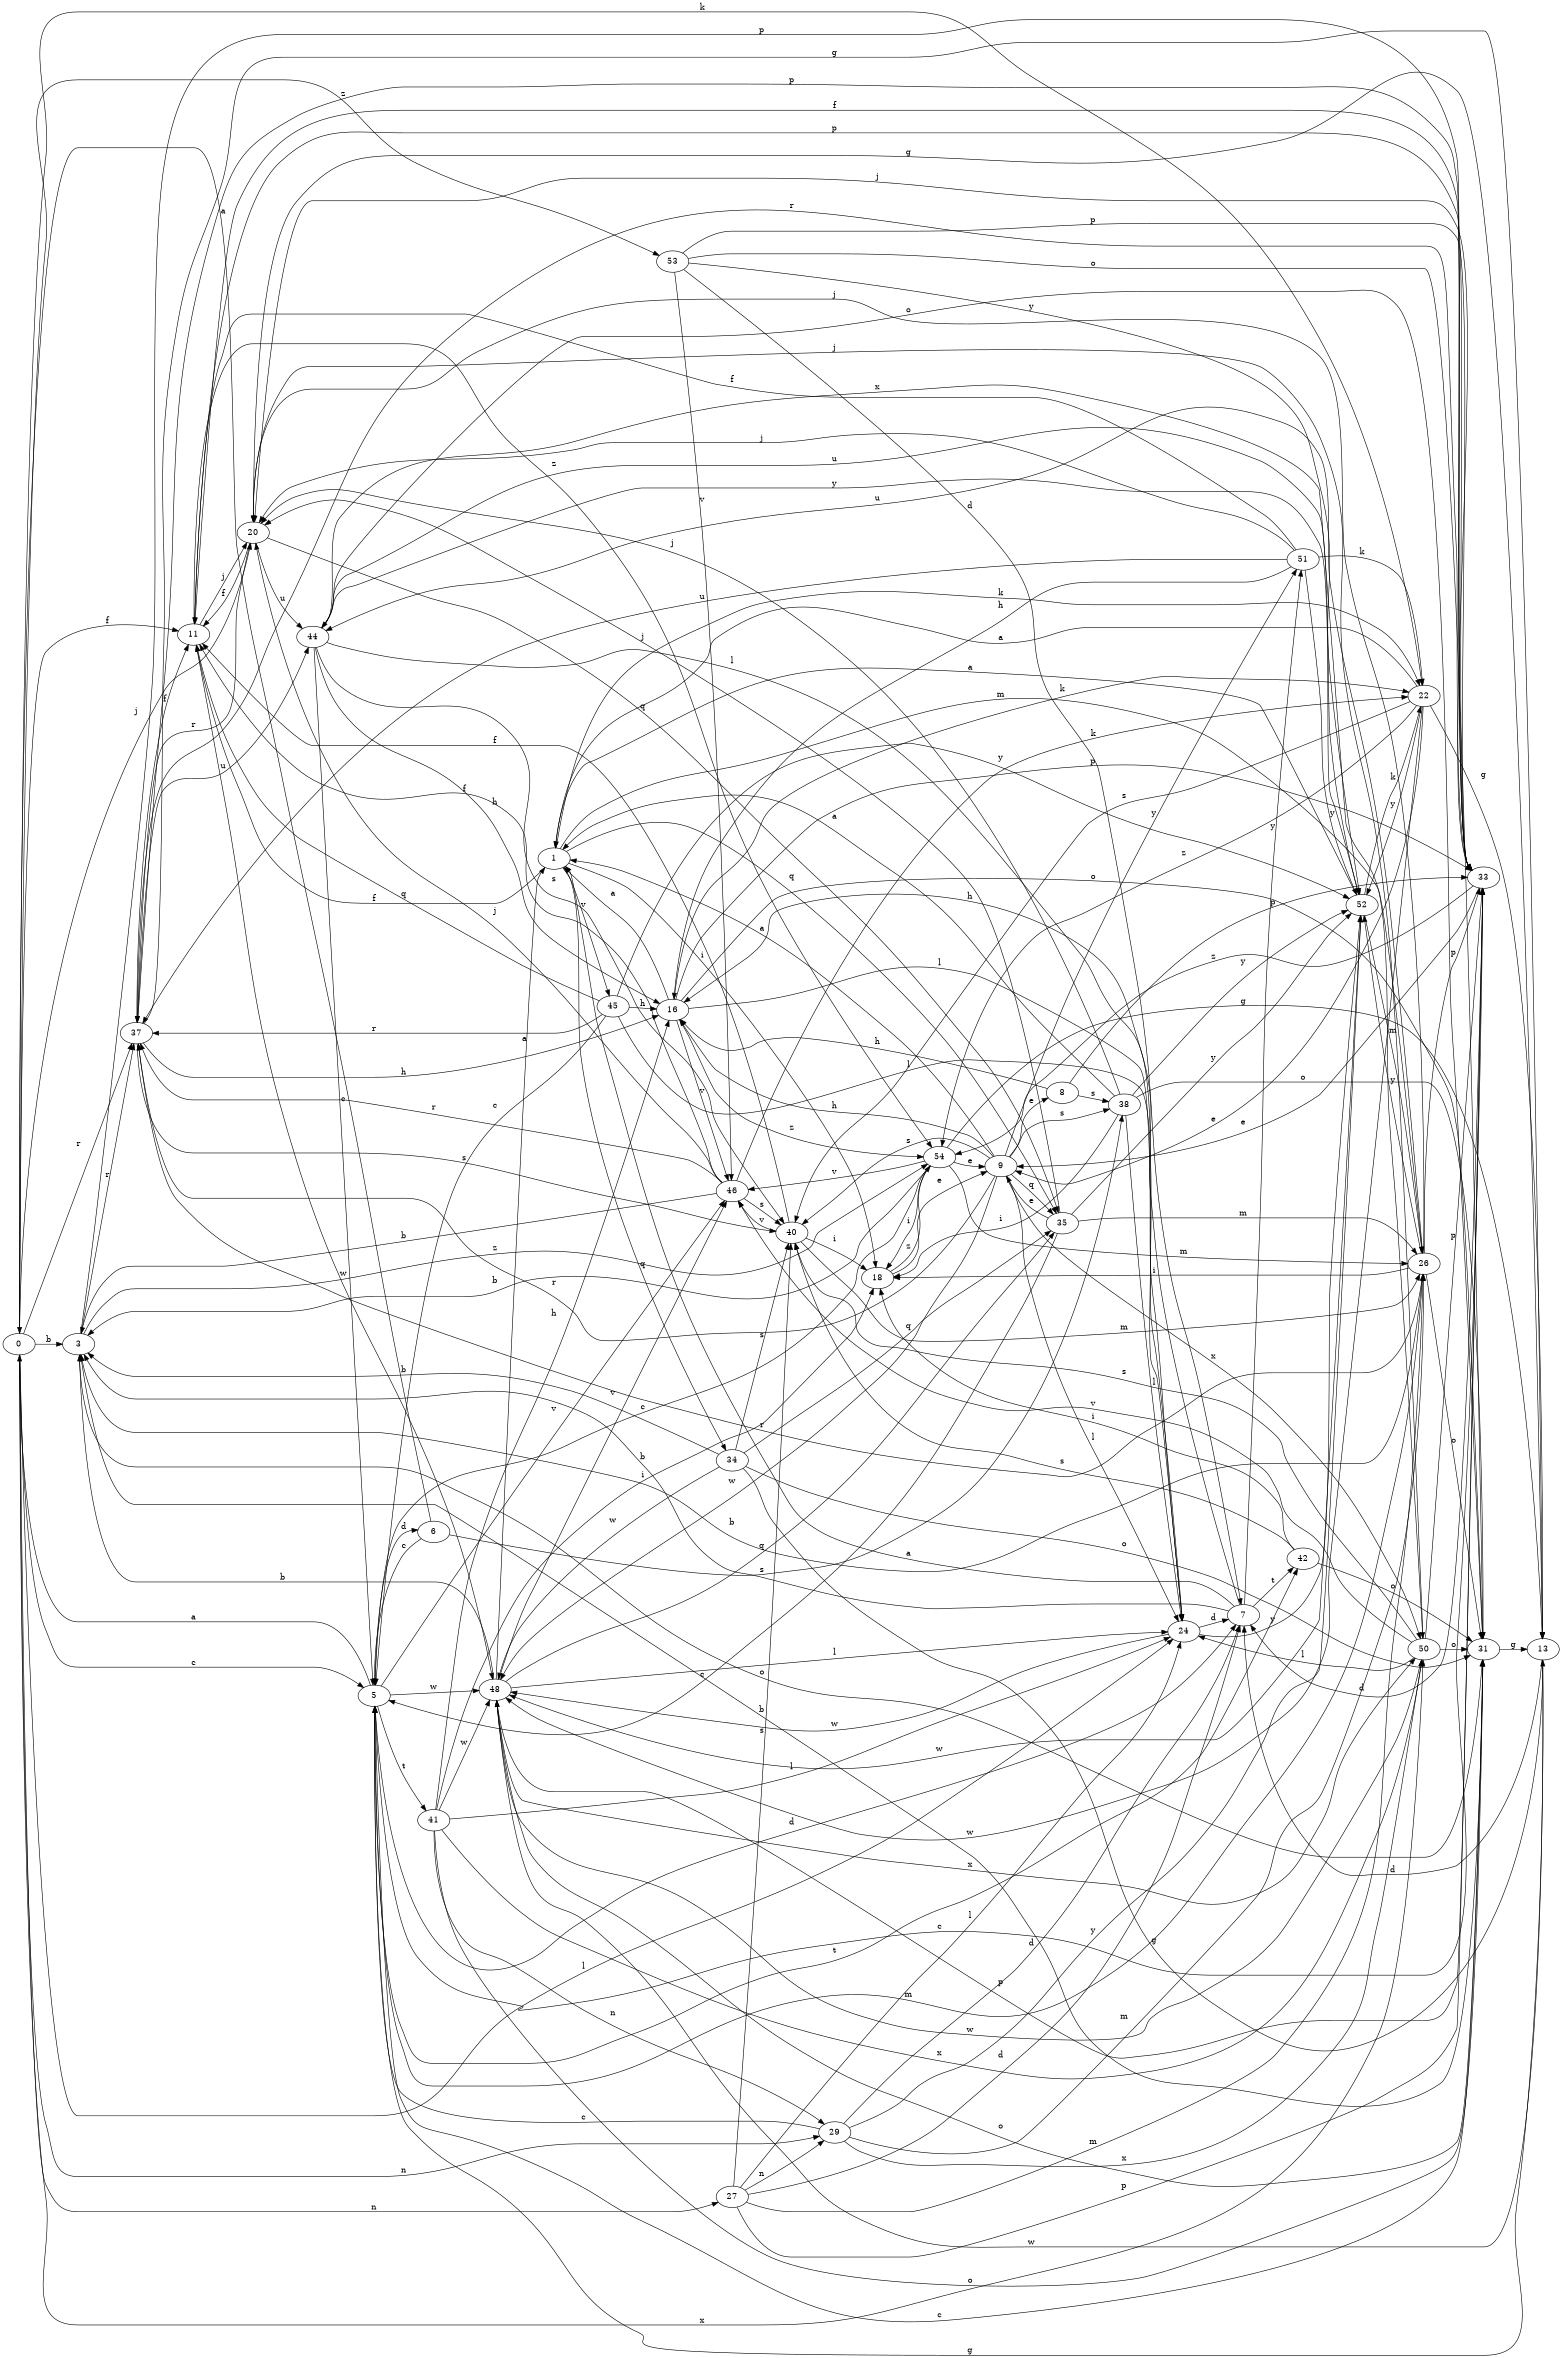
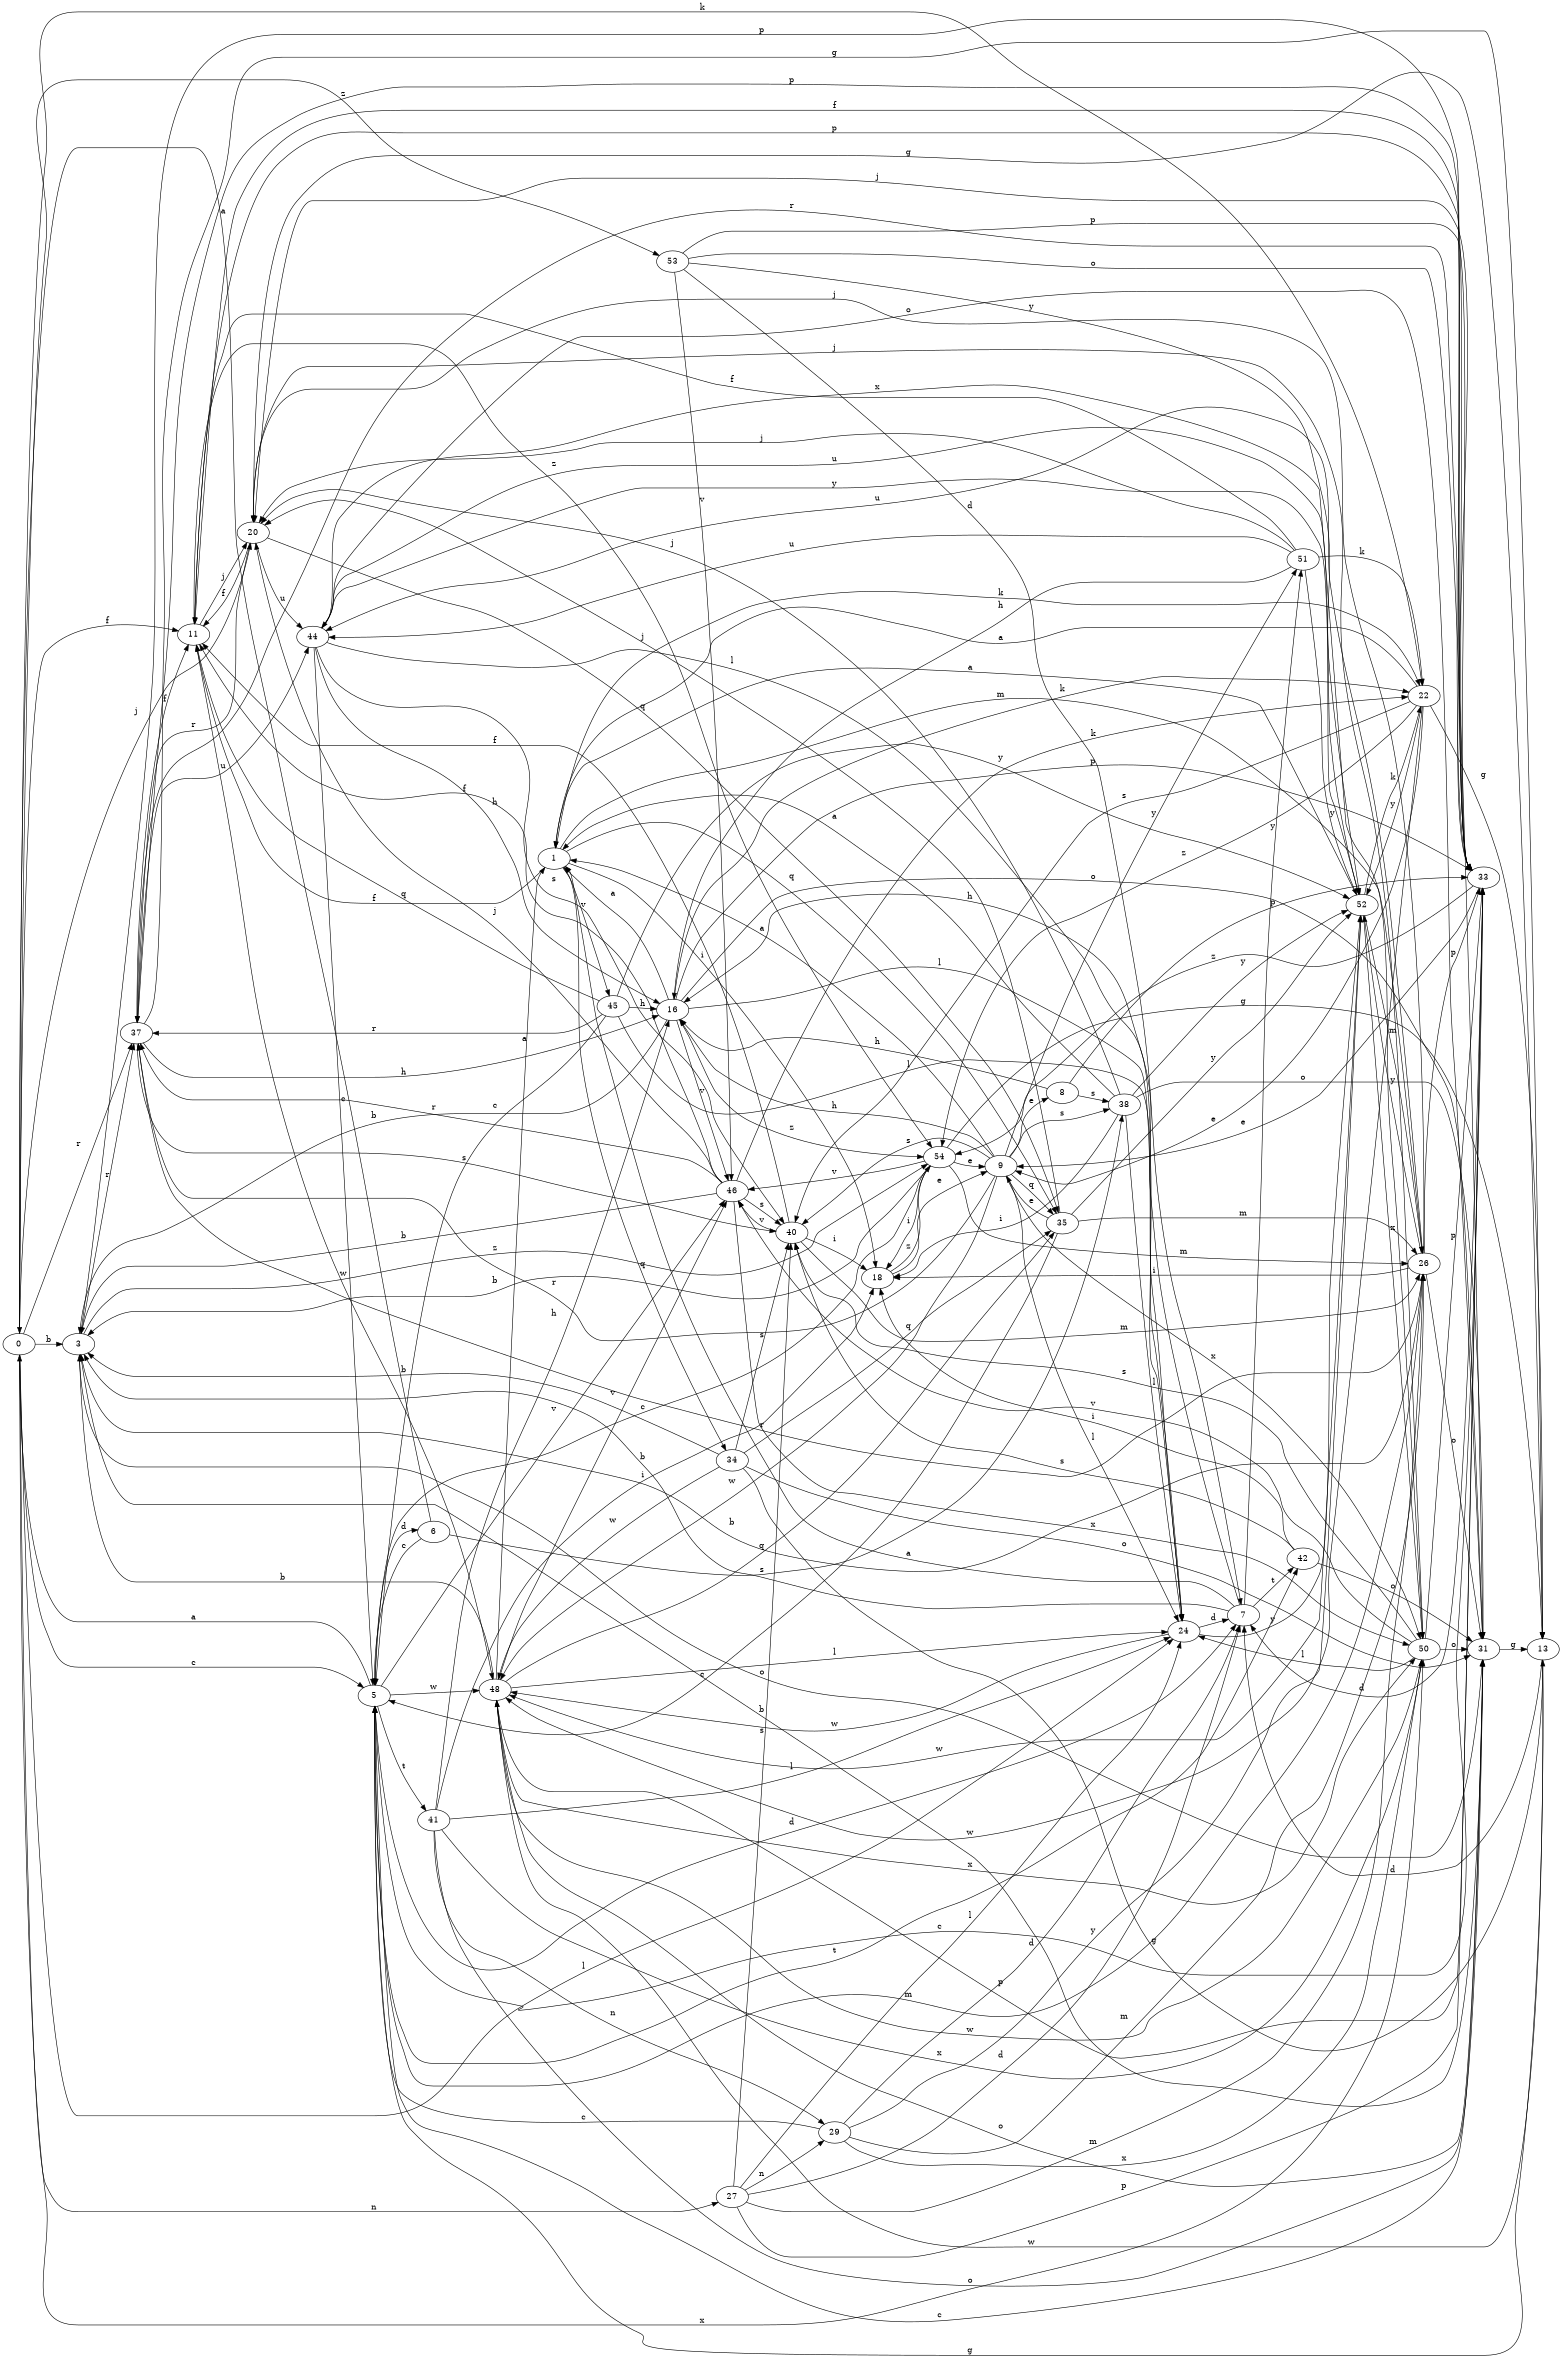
(635, 615) -> (810, 549)
none -> (370, 1125)
none -> (1391, 1256)
none -> (968, 1513)
(463, 1758) -> none
(50, 2142) -> none
